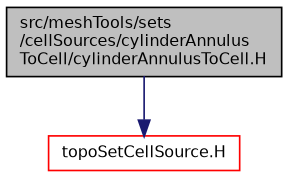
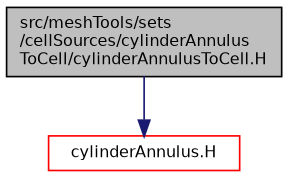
(144, 153) -> (144, 153)
